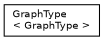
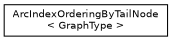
(52, 20) -> (86, 20)
